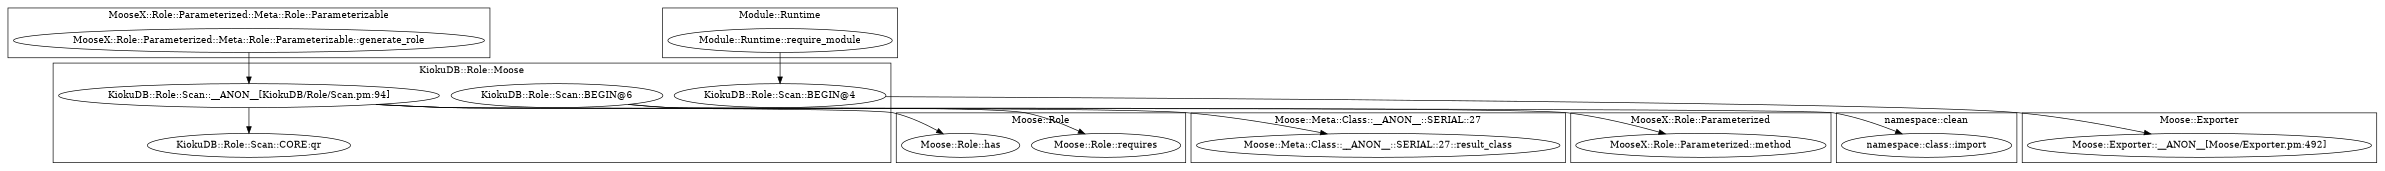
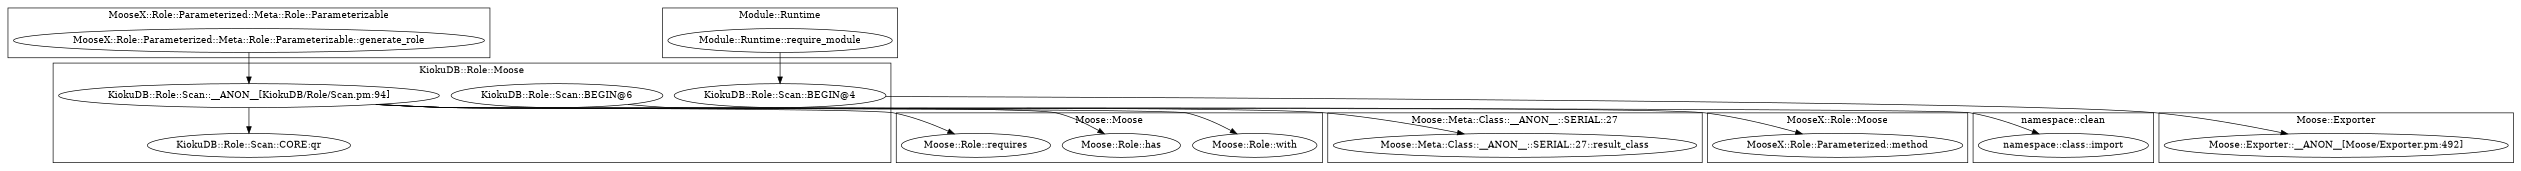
(855, 108) -> (664, 109)
(1041, 120) -> (1109, 120)
(1701, 120) -> (1838, 120)
none -> (1255, 145)
